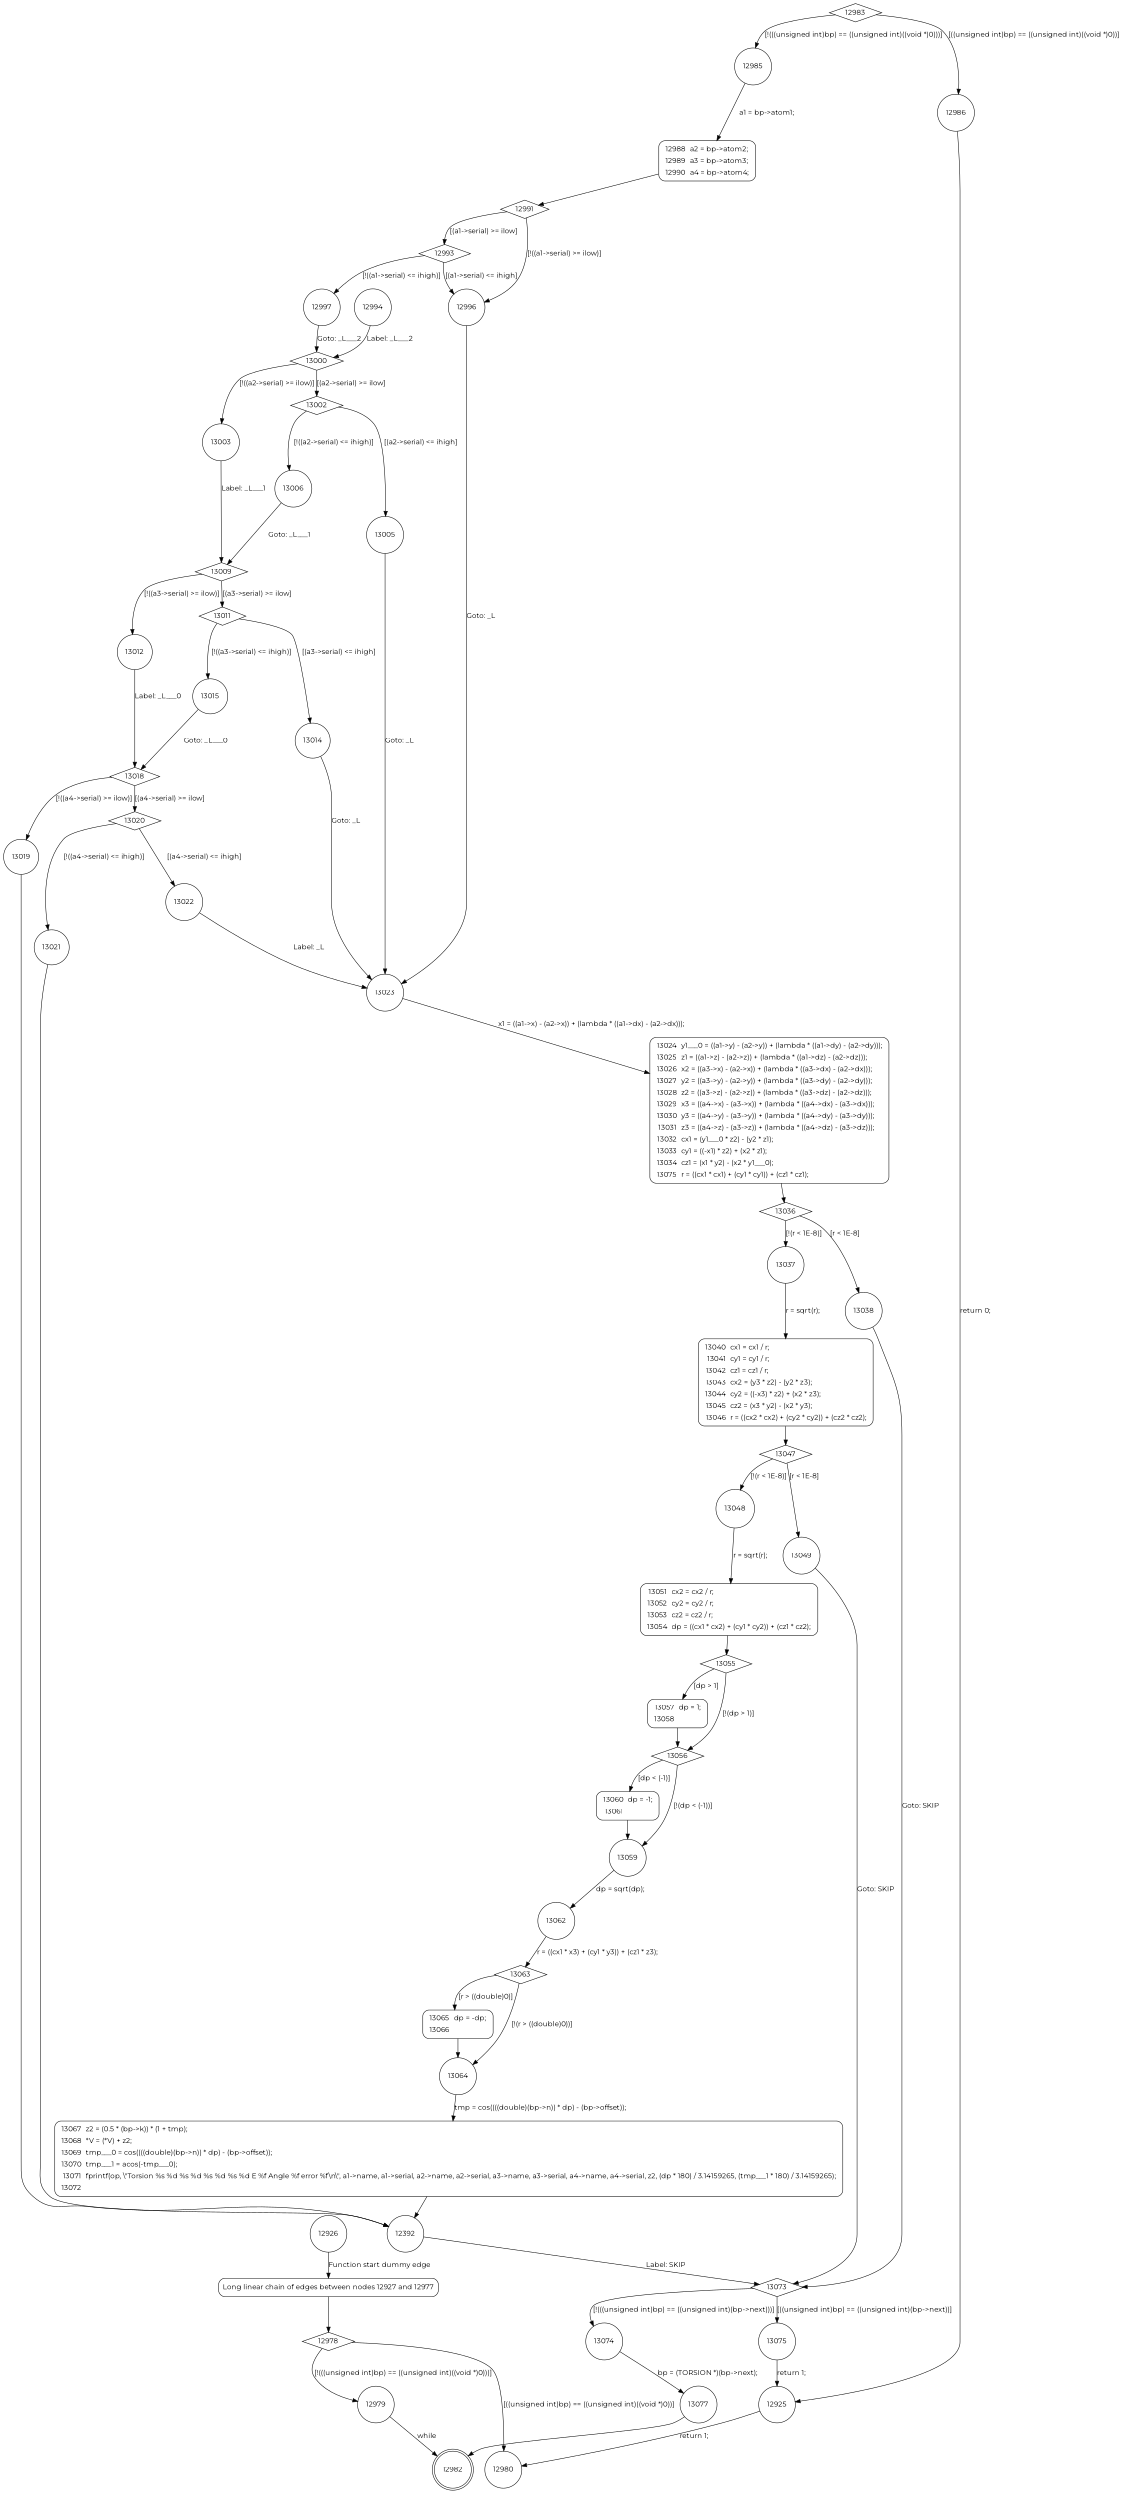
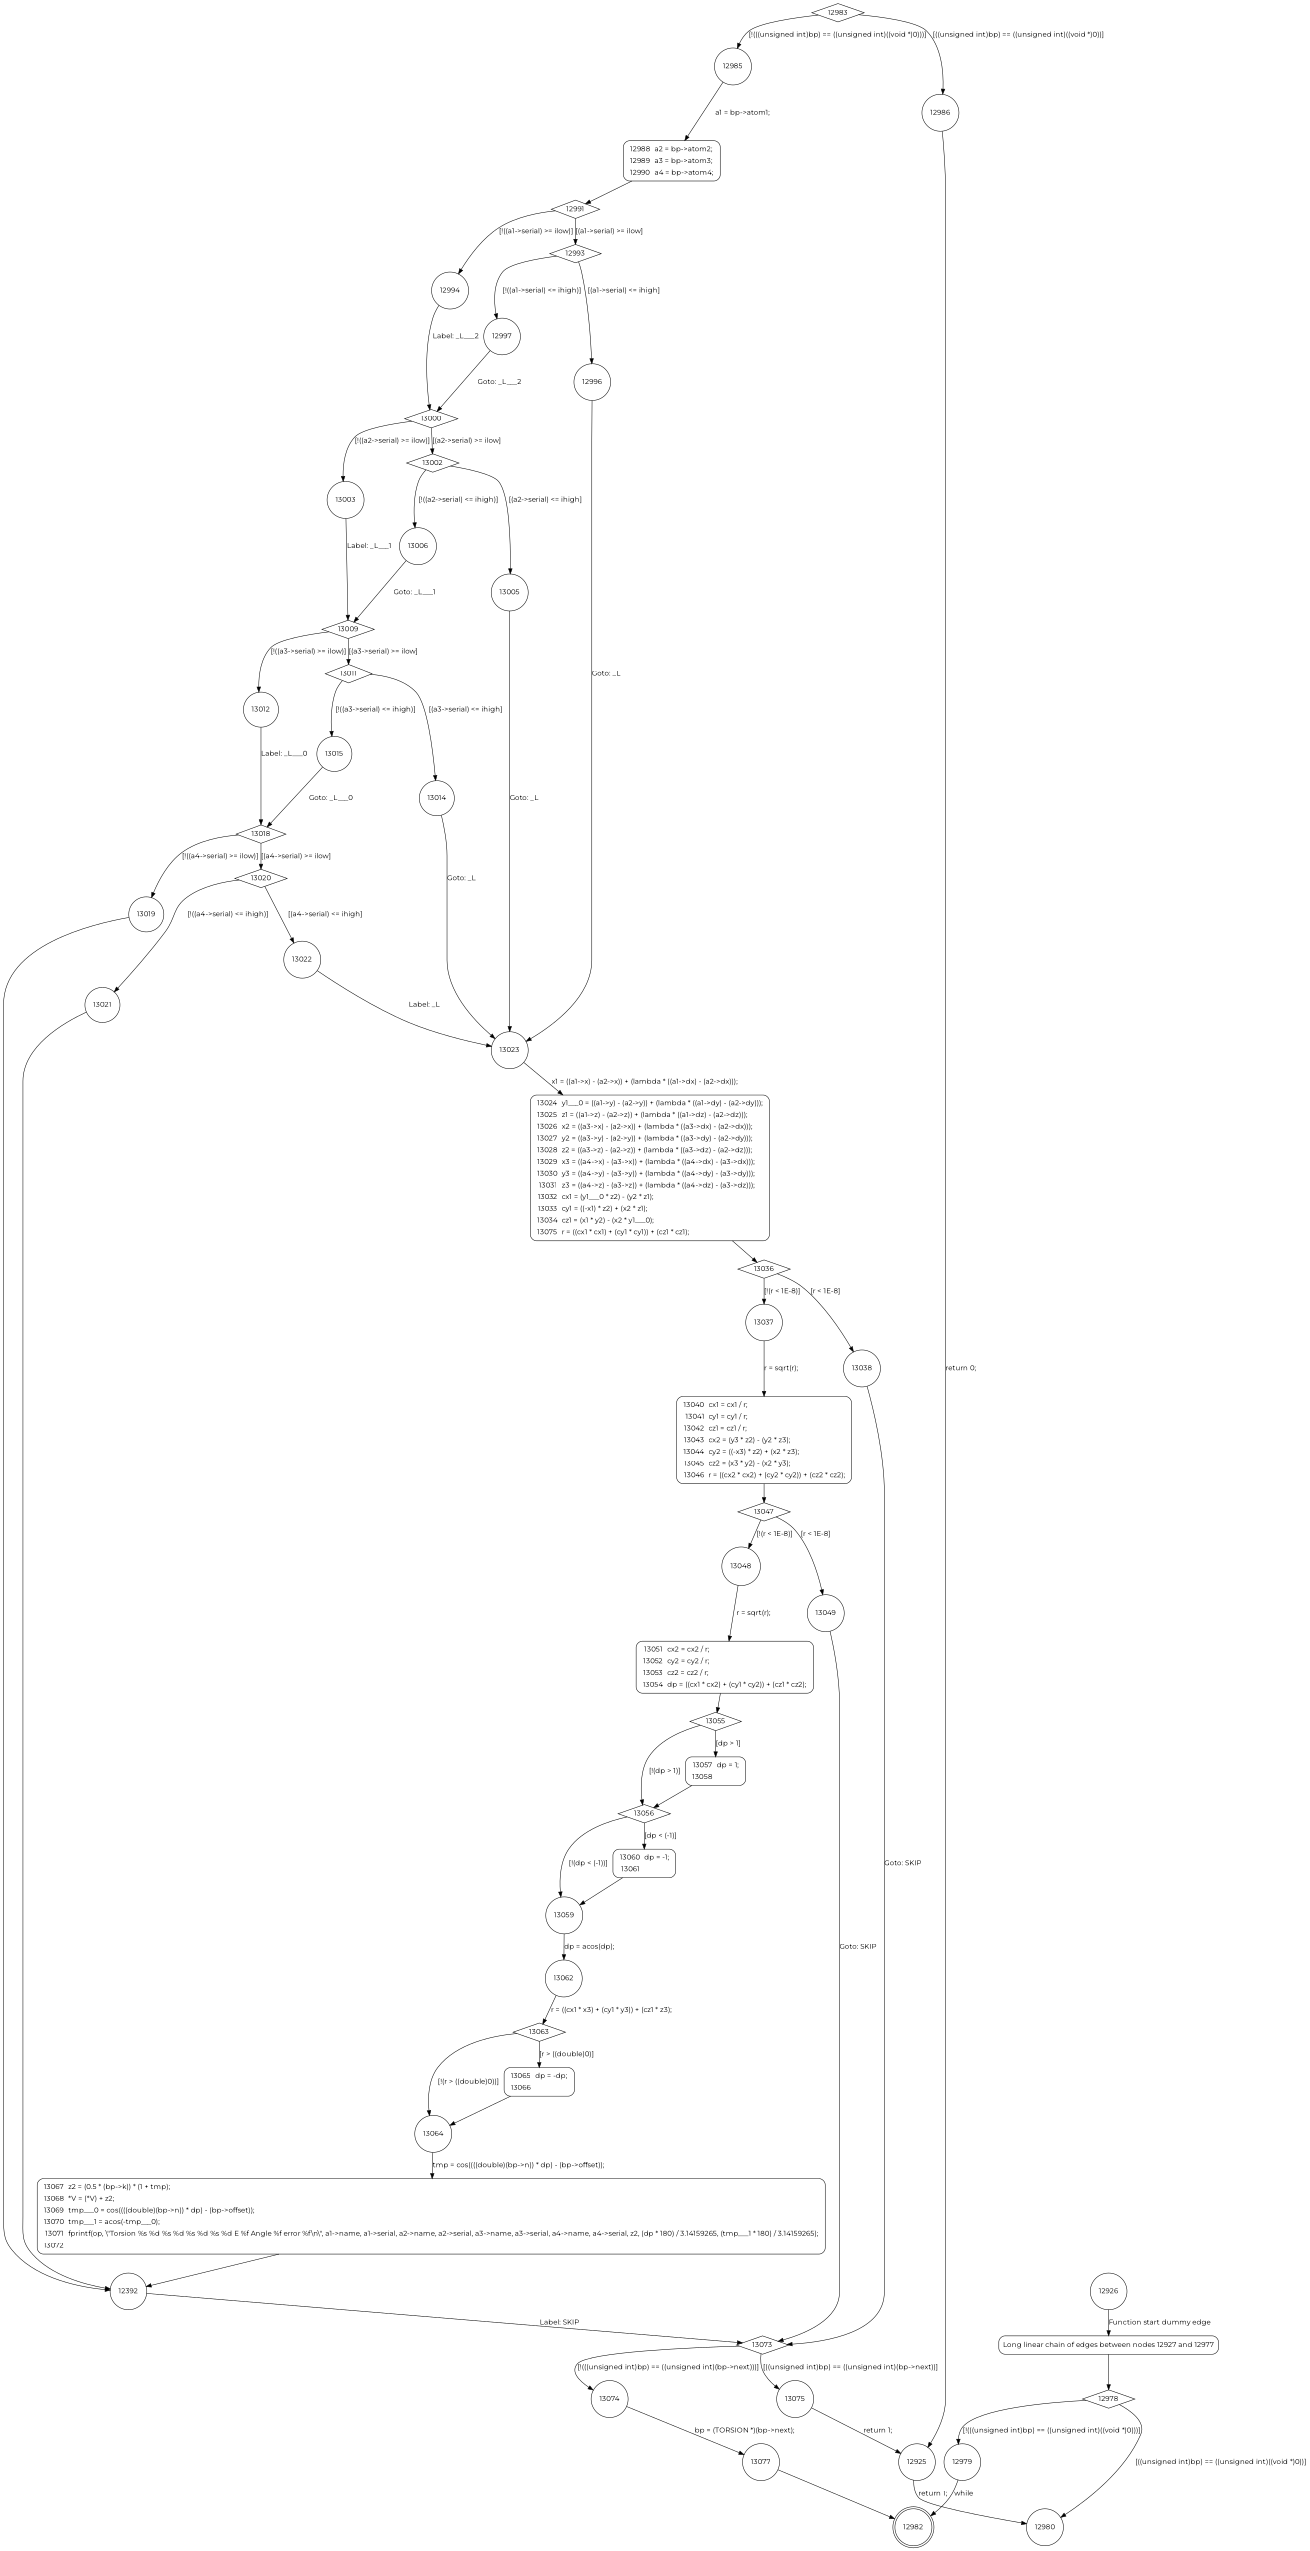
(523, 267) -> (500, 227)
(621, 1889) -> (589, 1947)
